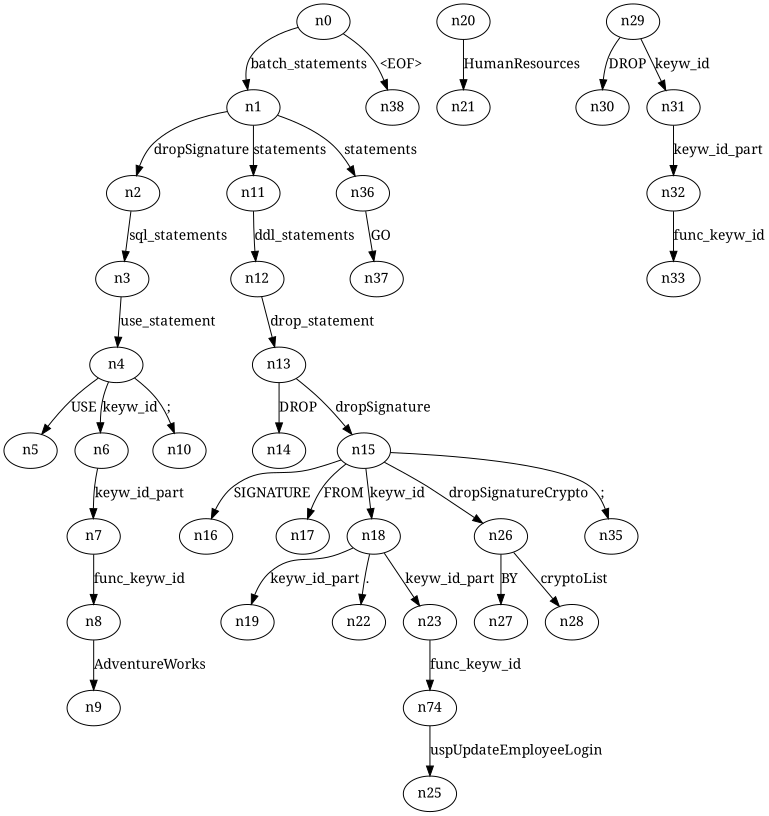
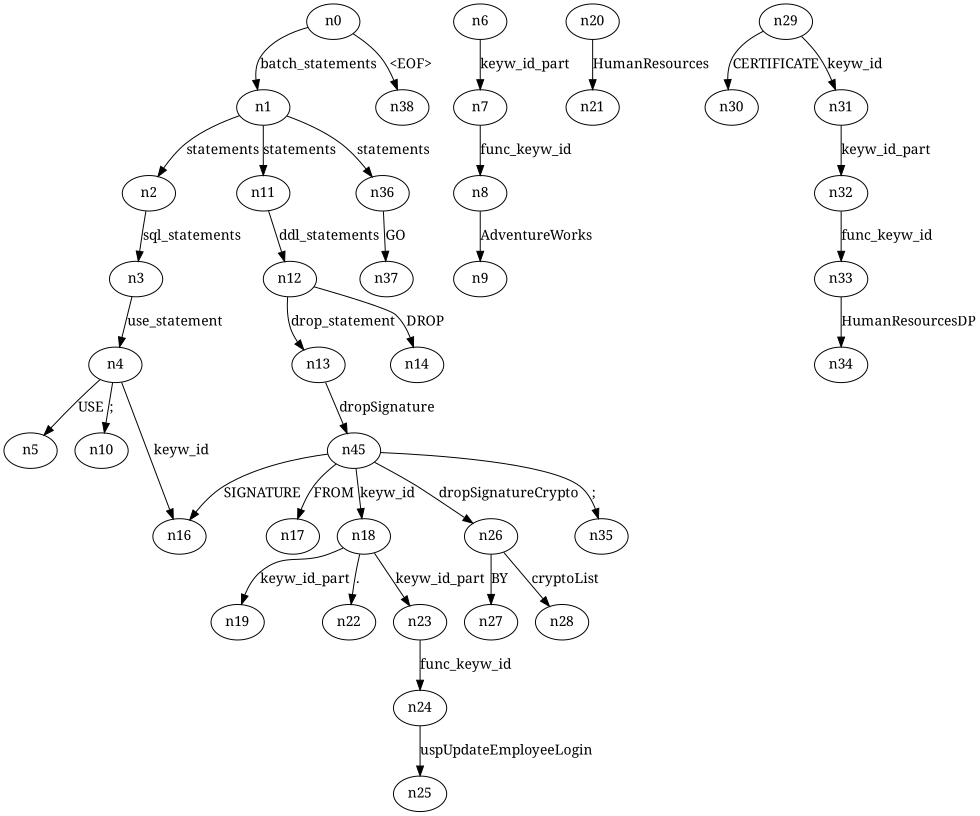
(628, 65) -> (776, 65)
(202, 150) -> (223, 150)
none -> (841, 365)
(102, 402) -> (146, 446)
(279, 403) -> (368, 303)
(364, 451) -> (354, 451)
(430, 708) -> (420, 708)
